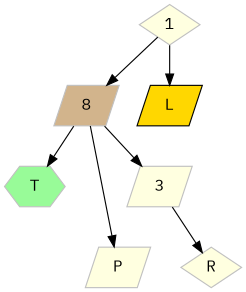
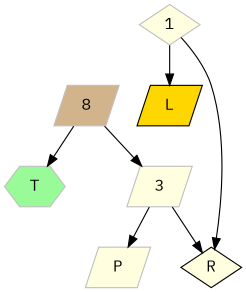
(136, 57) -> (220, 133)
(101, 181) -> (141, 222)
(211, 267) -> (211, 267)
